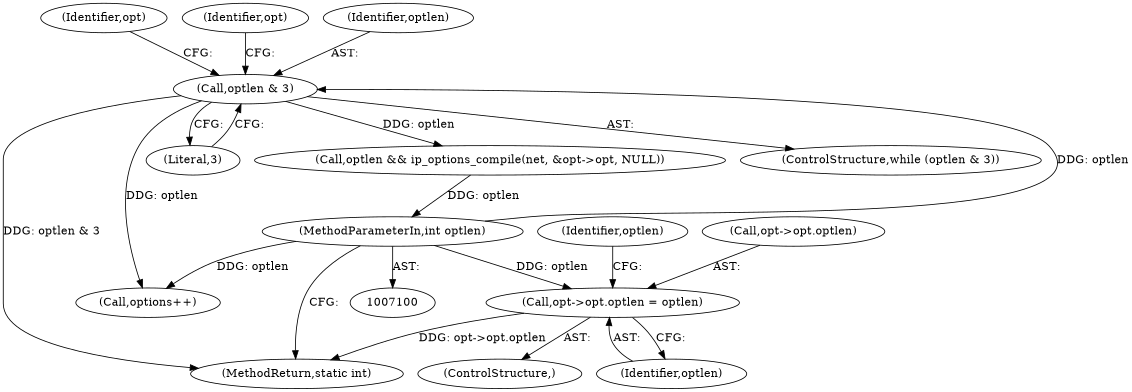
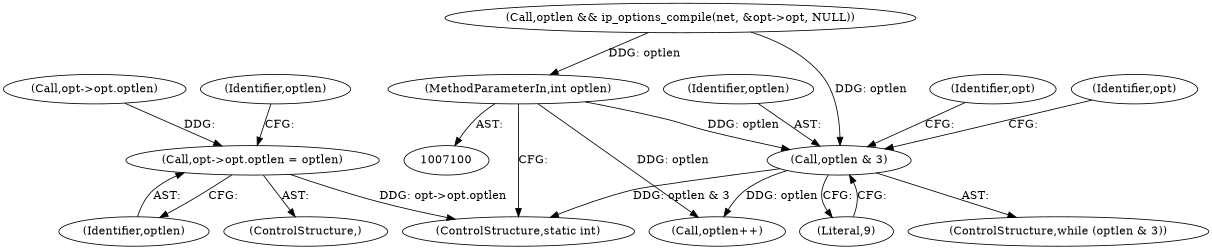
(360, 123) -> (816, 68)
(193, 160) -> (847, 232)
(499, 266) -> none
(729, 267) -> (201, 125)
(148, 303) -> (717, 232)
(297, 374) -> (518, 232)
